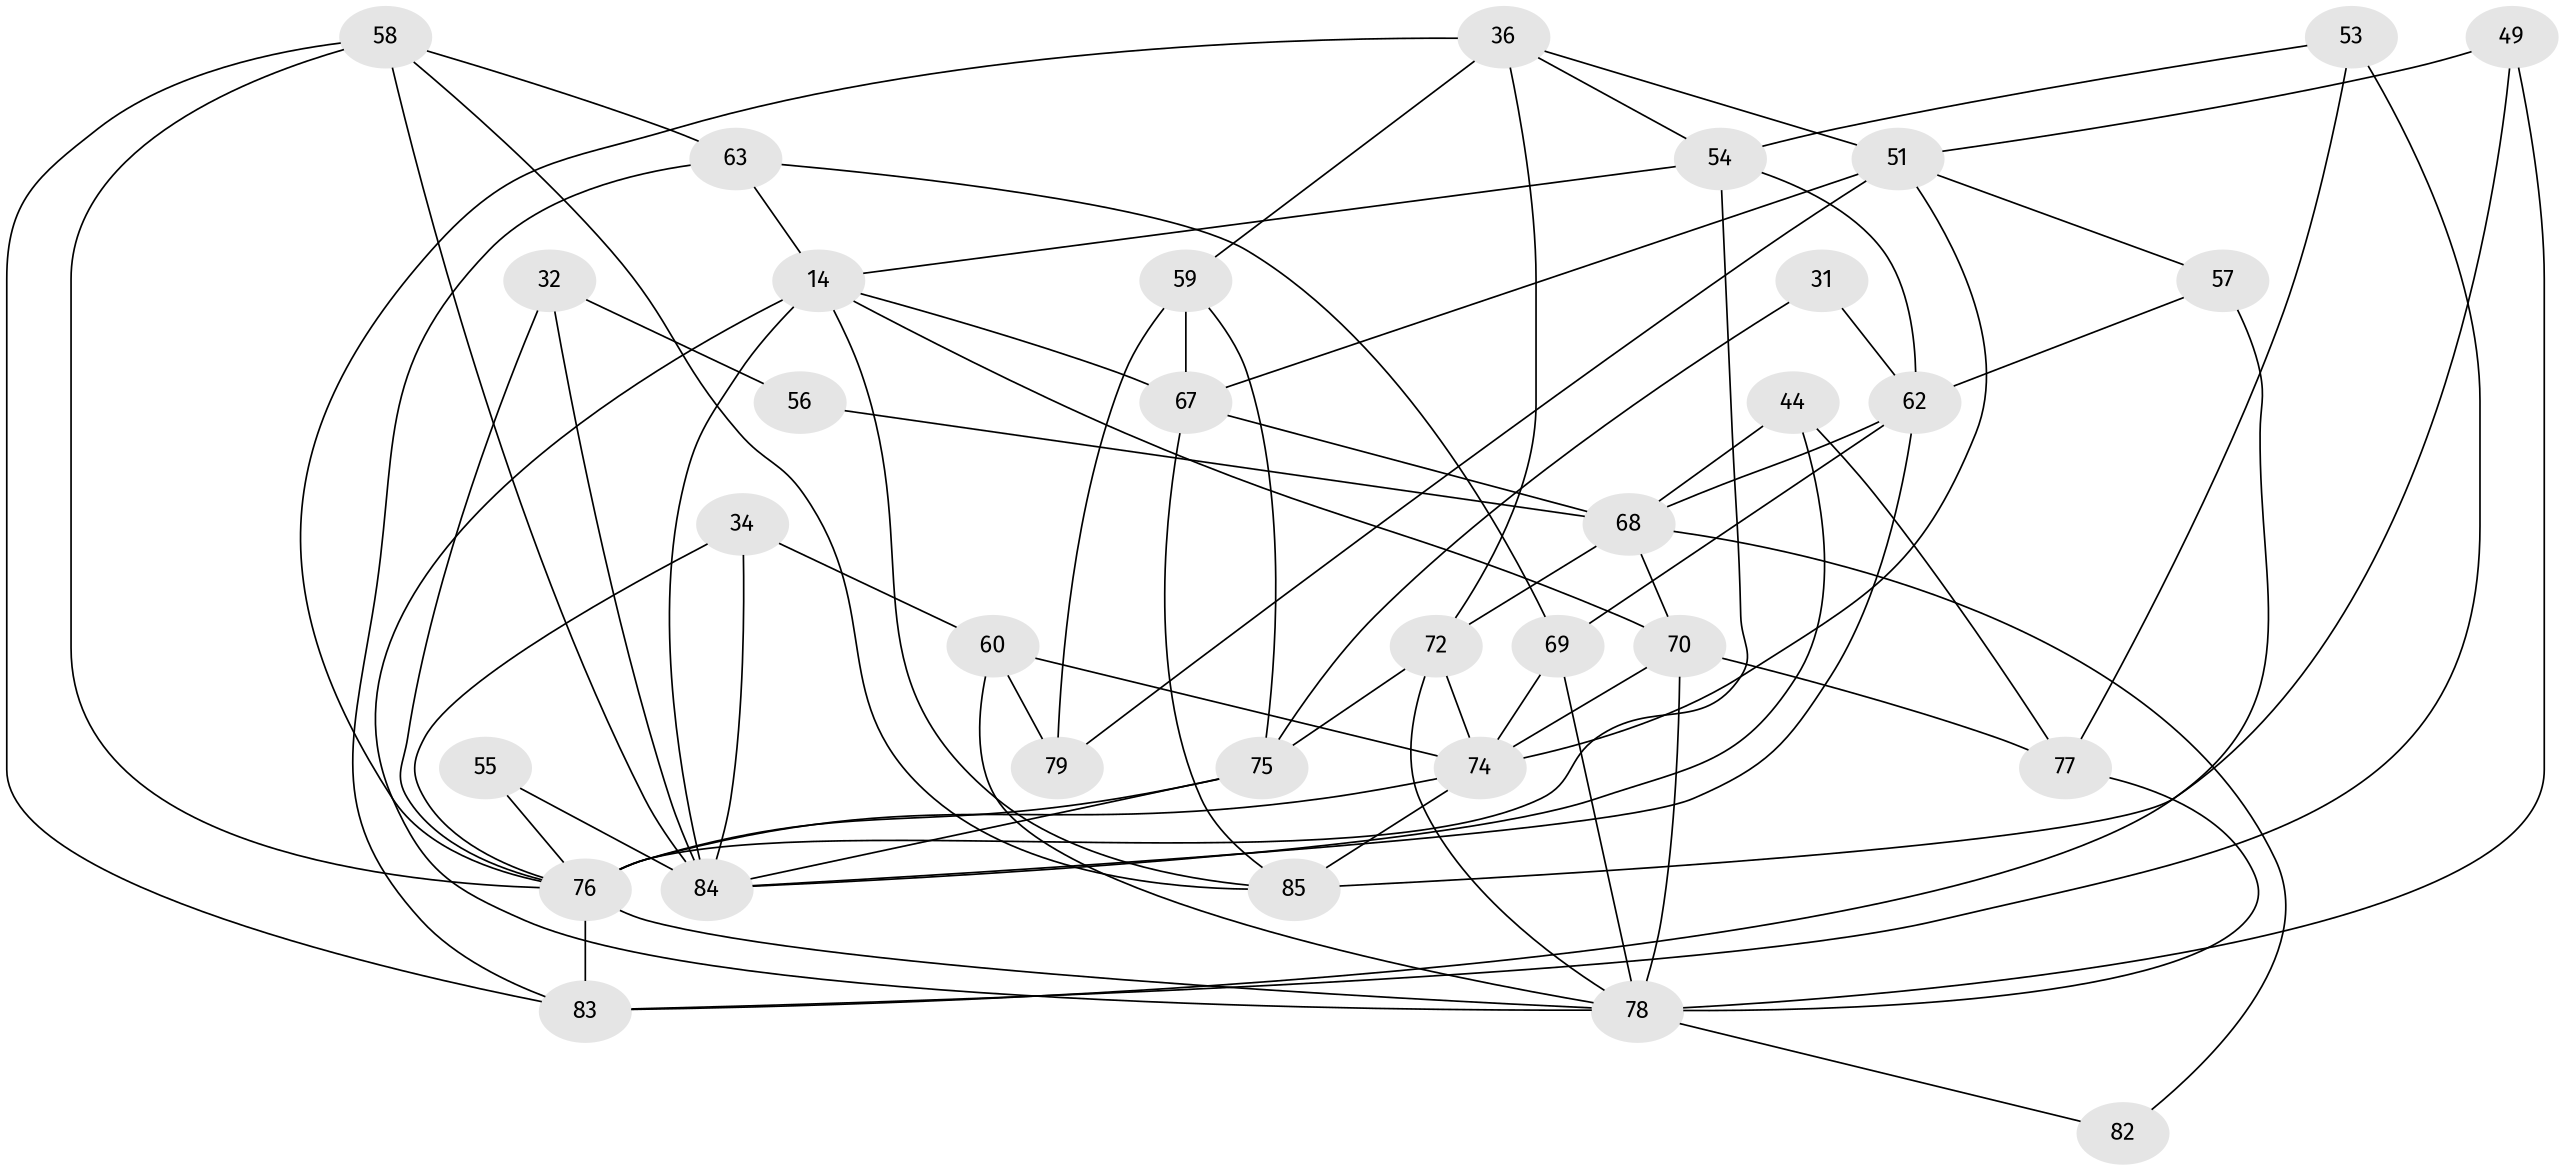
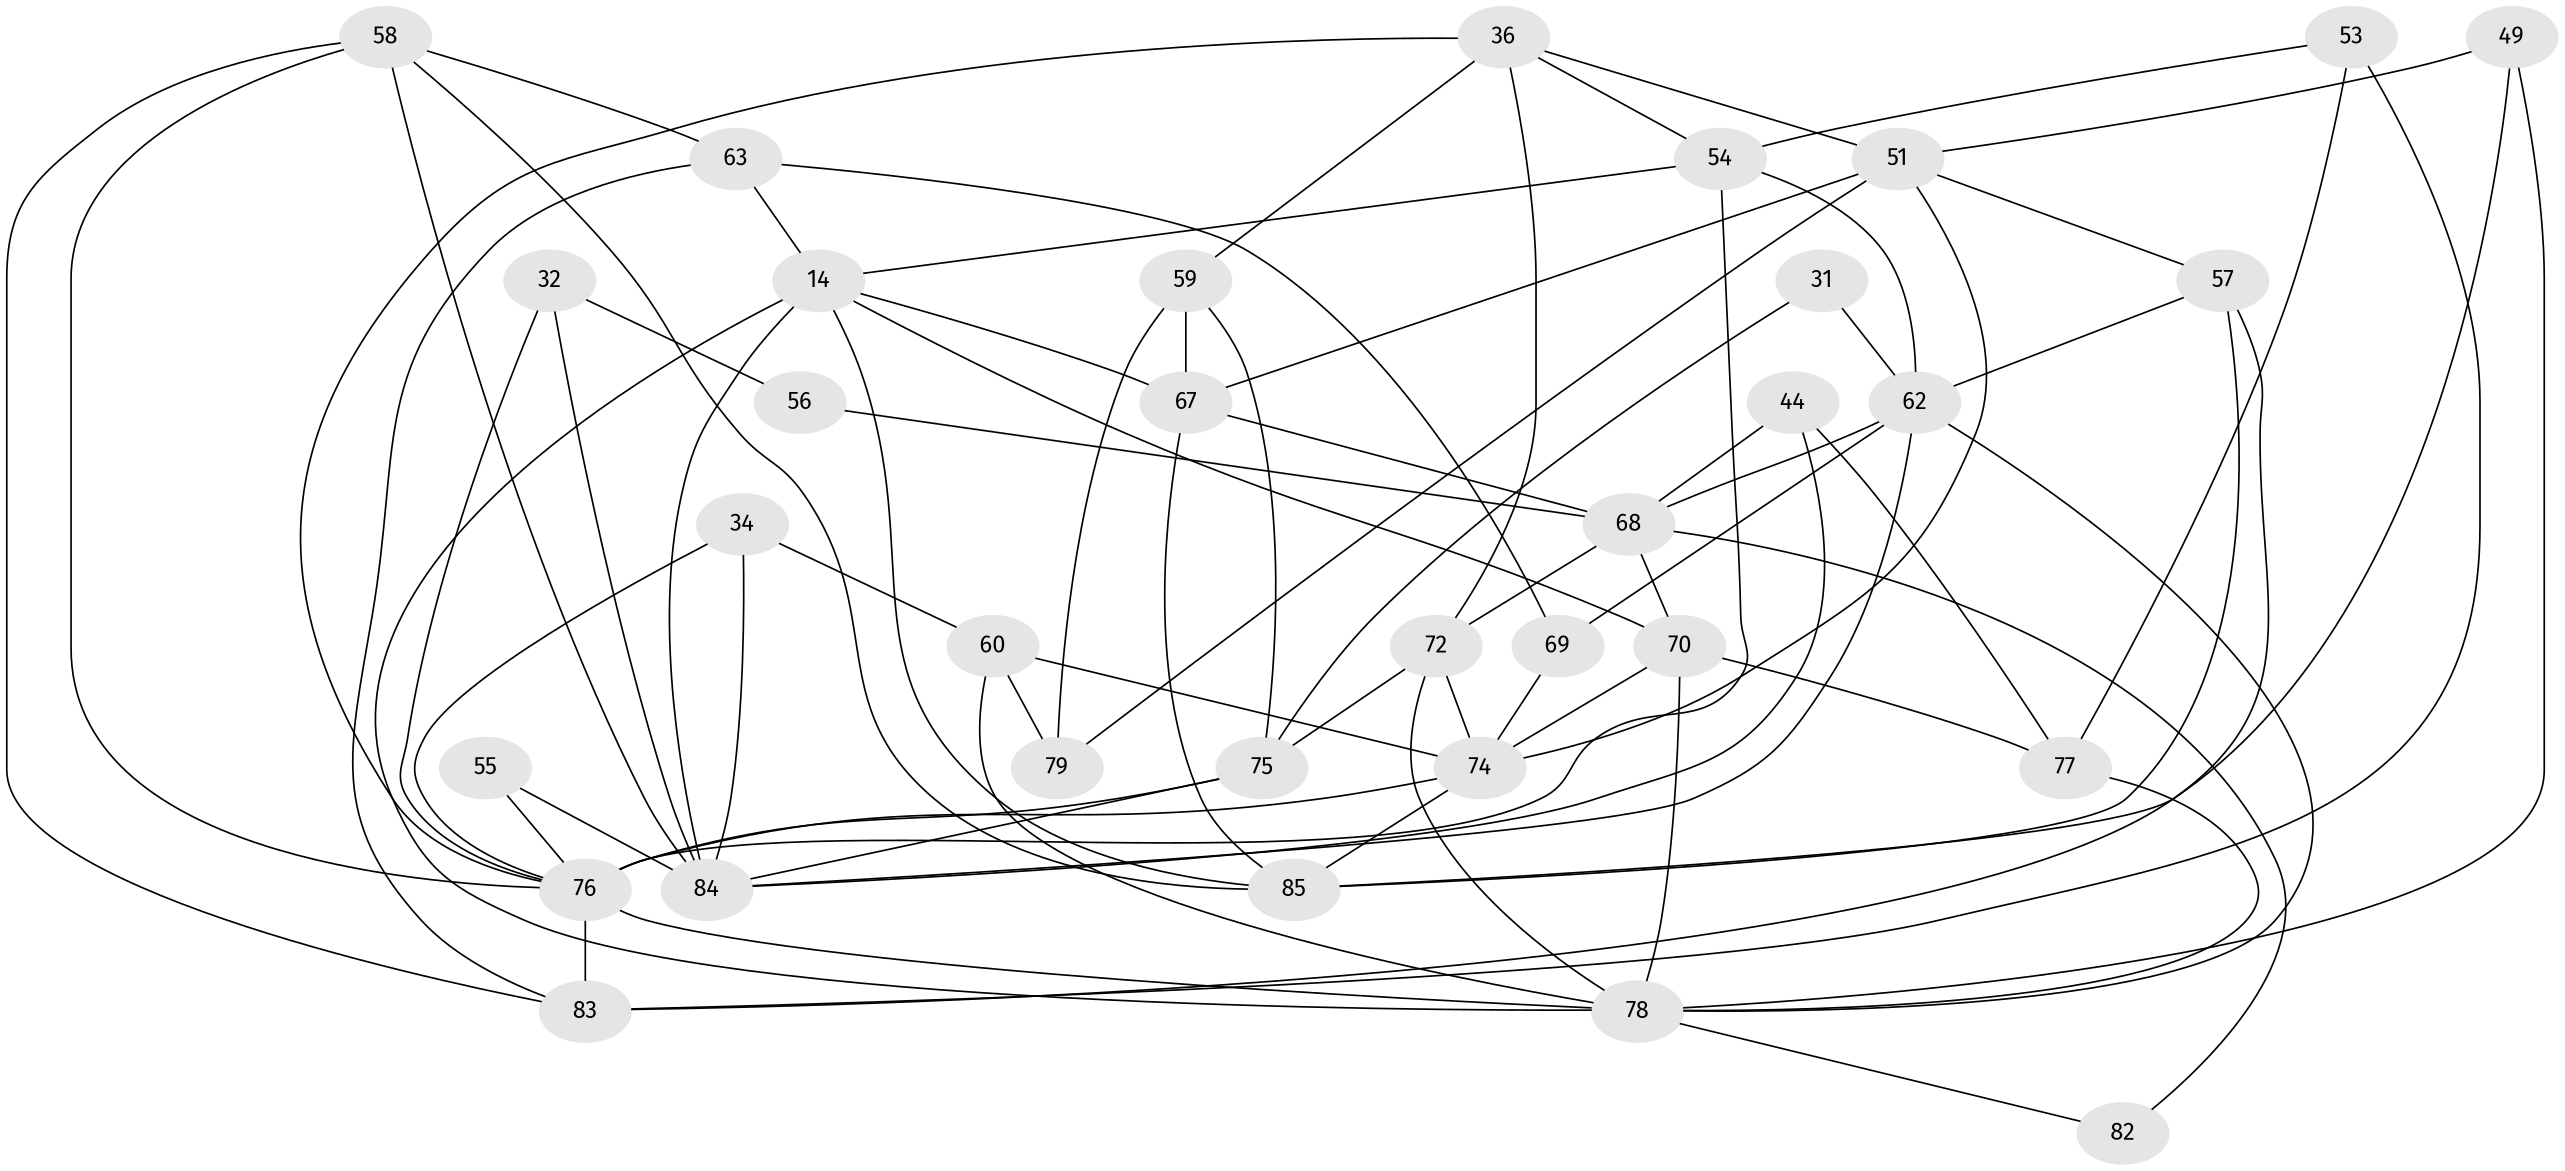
none -> (2119, 802)
(1598, 829) -> (2302, 867)
